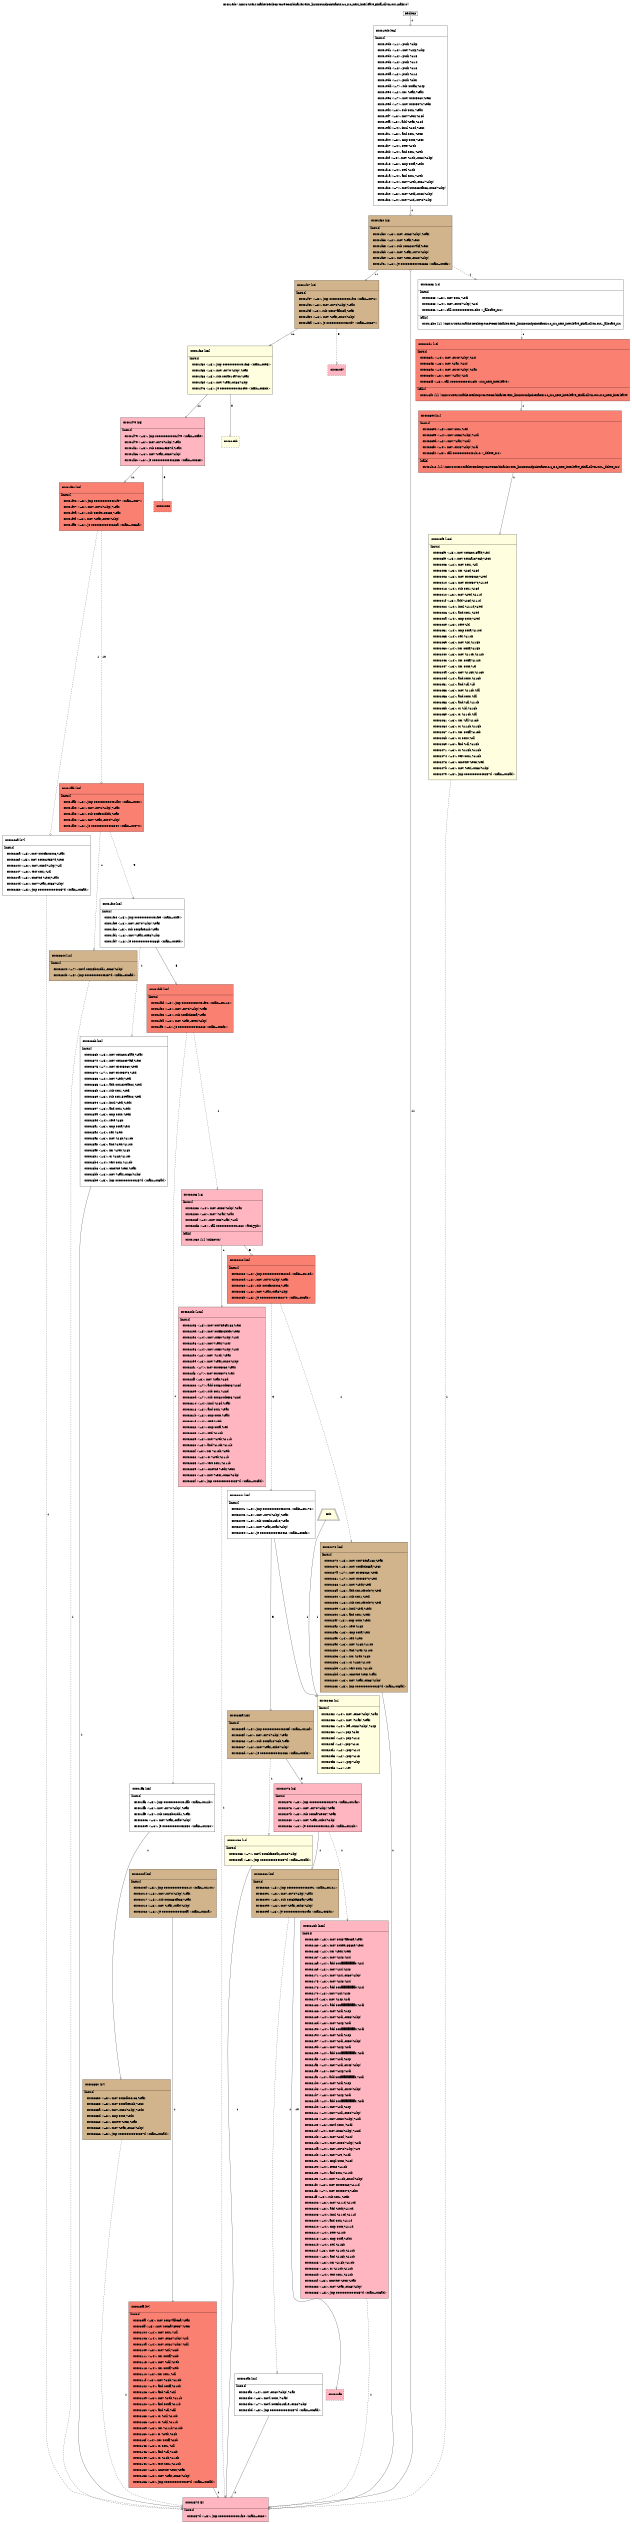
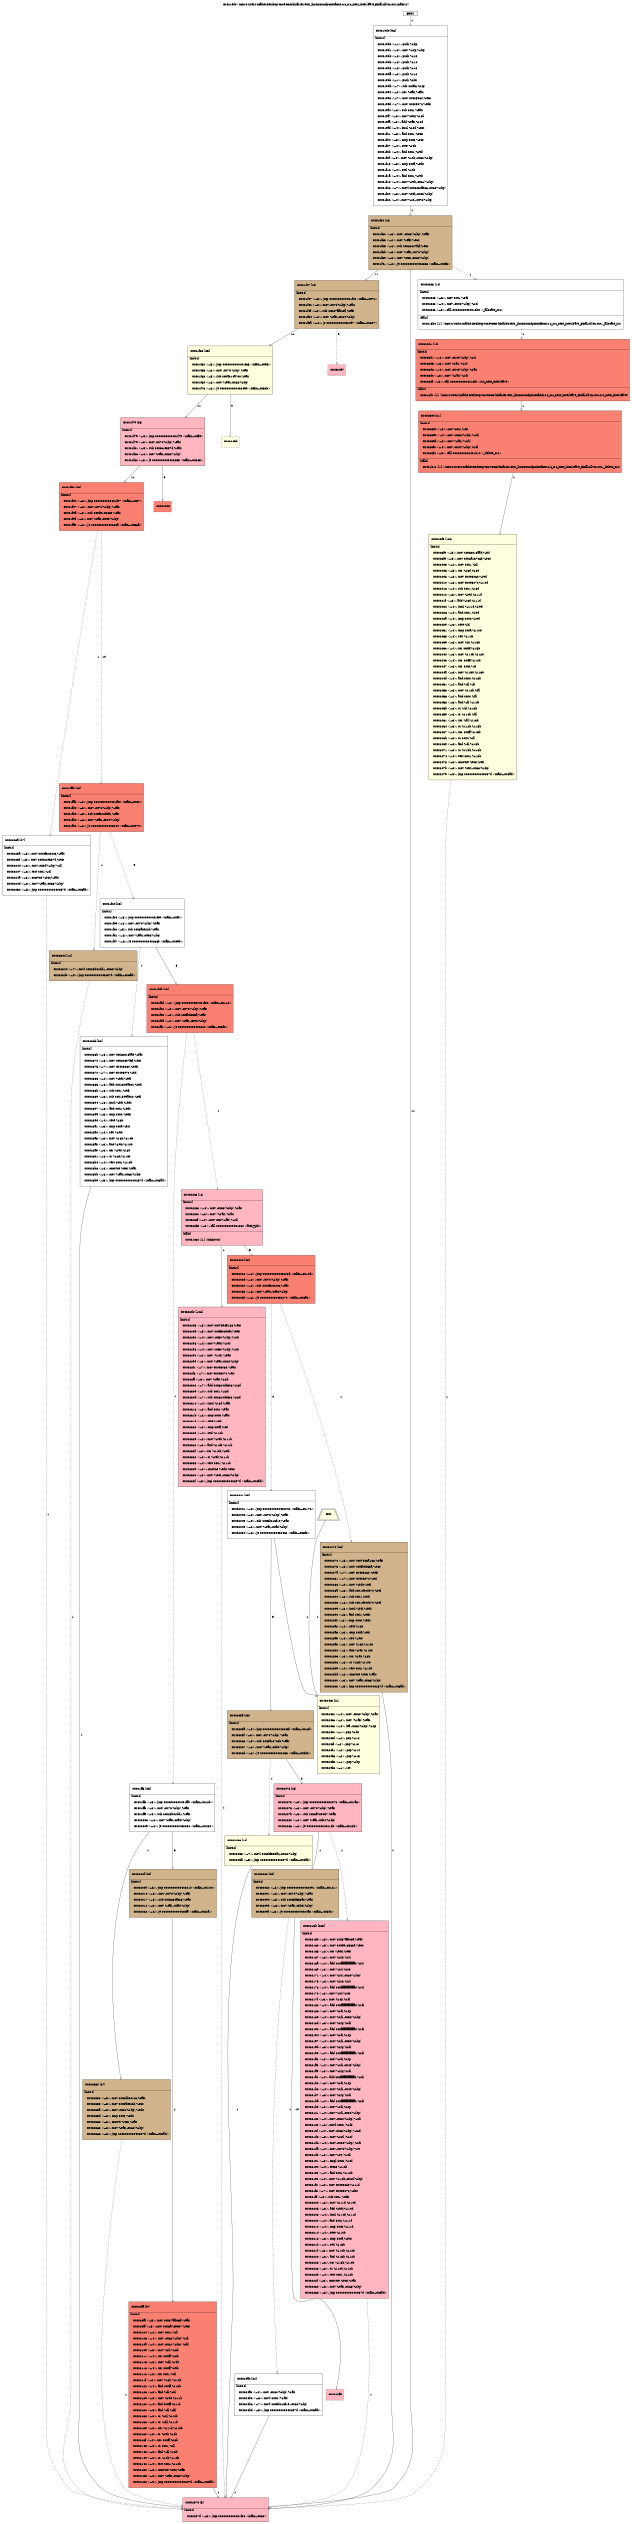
(410, 14) -> (410, 14)
none -> (173, 1849)
